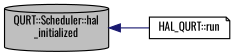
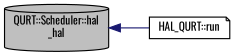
(57, 28) -> (57, 28)
